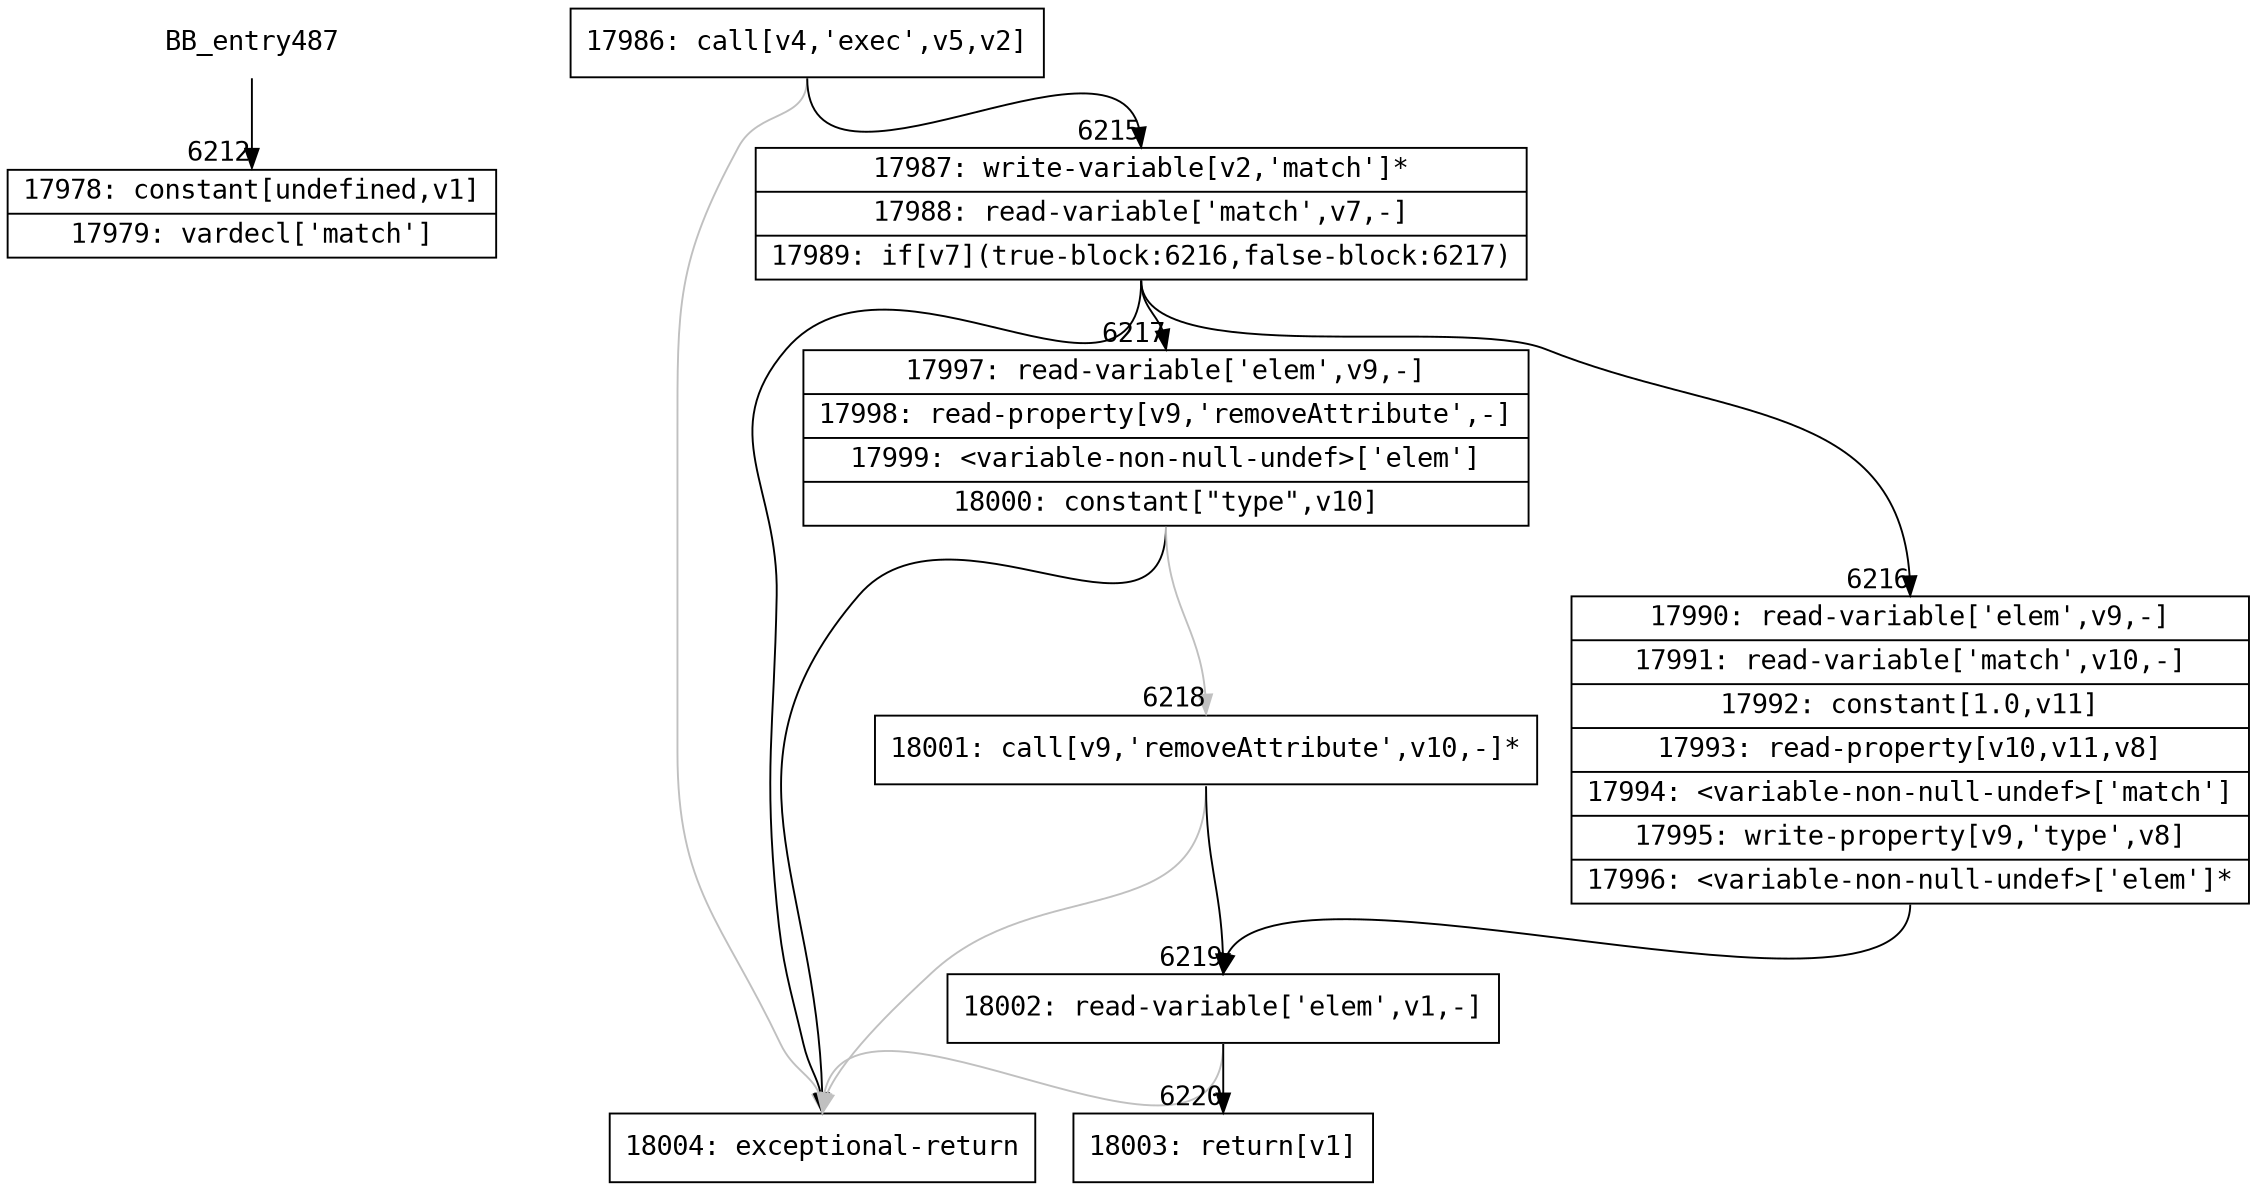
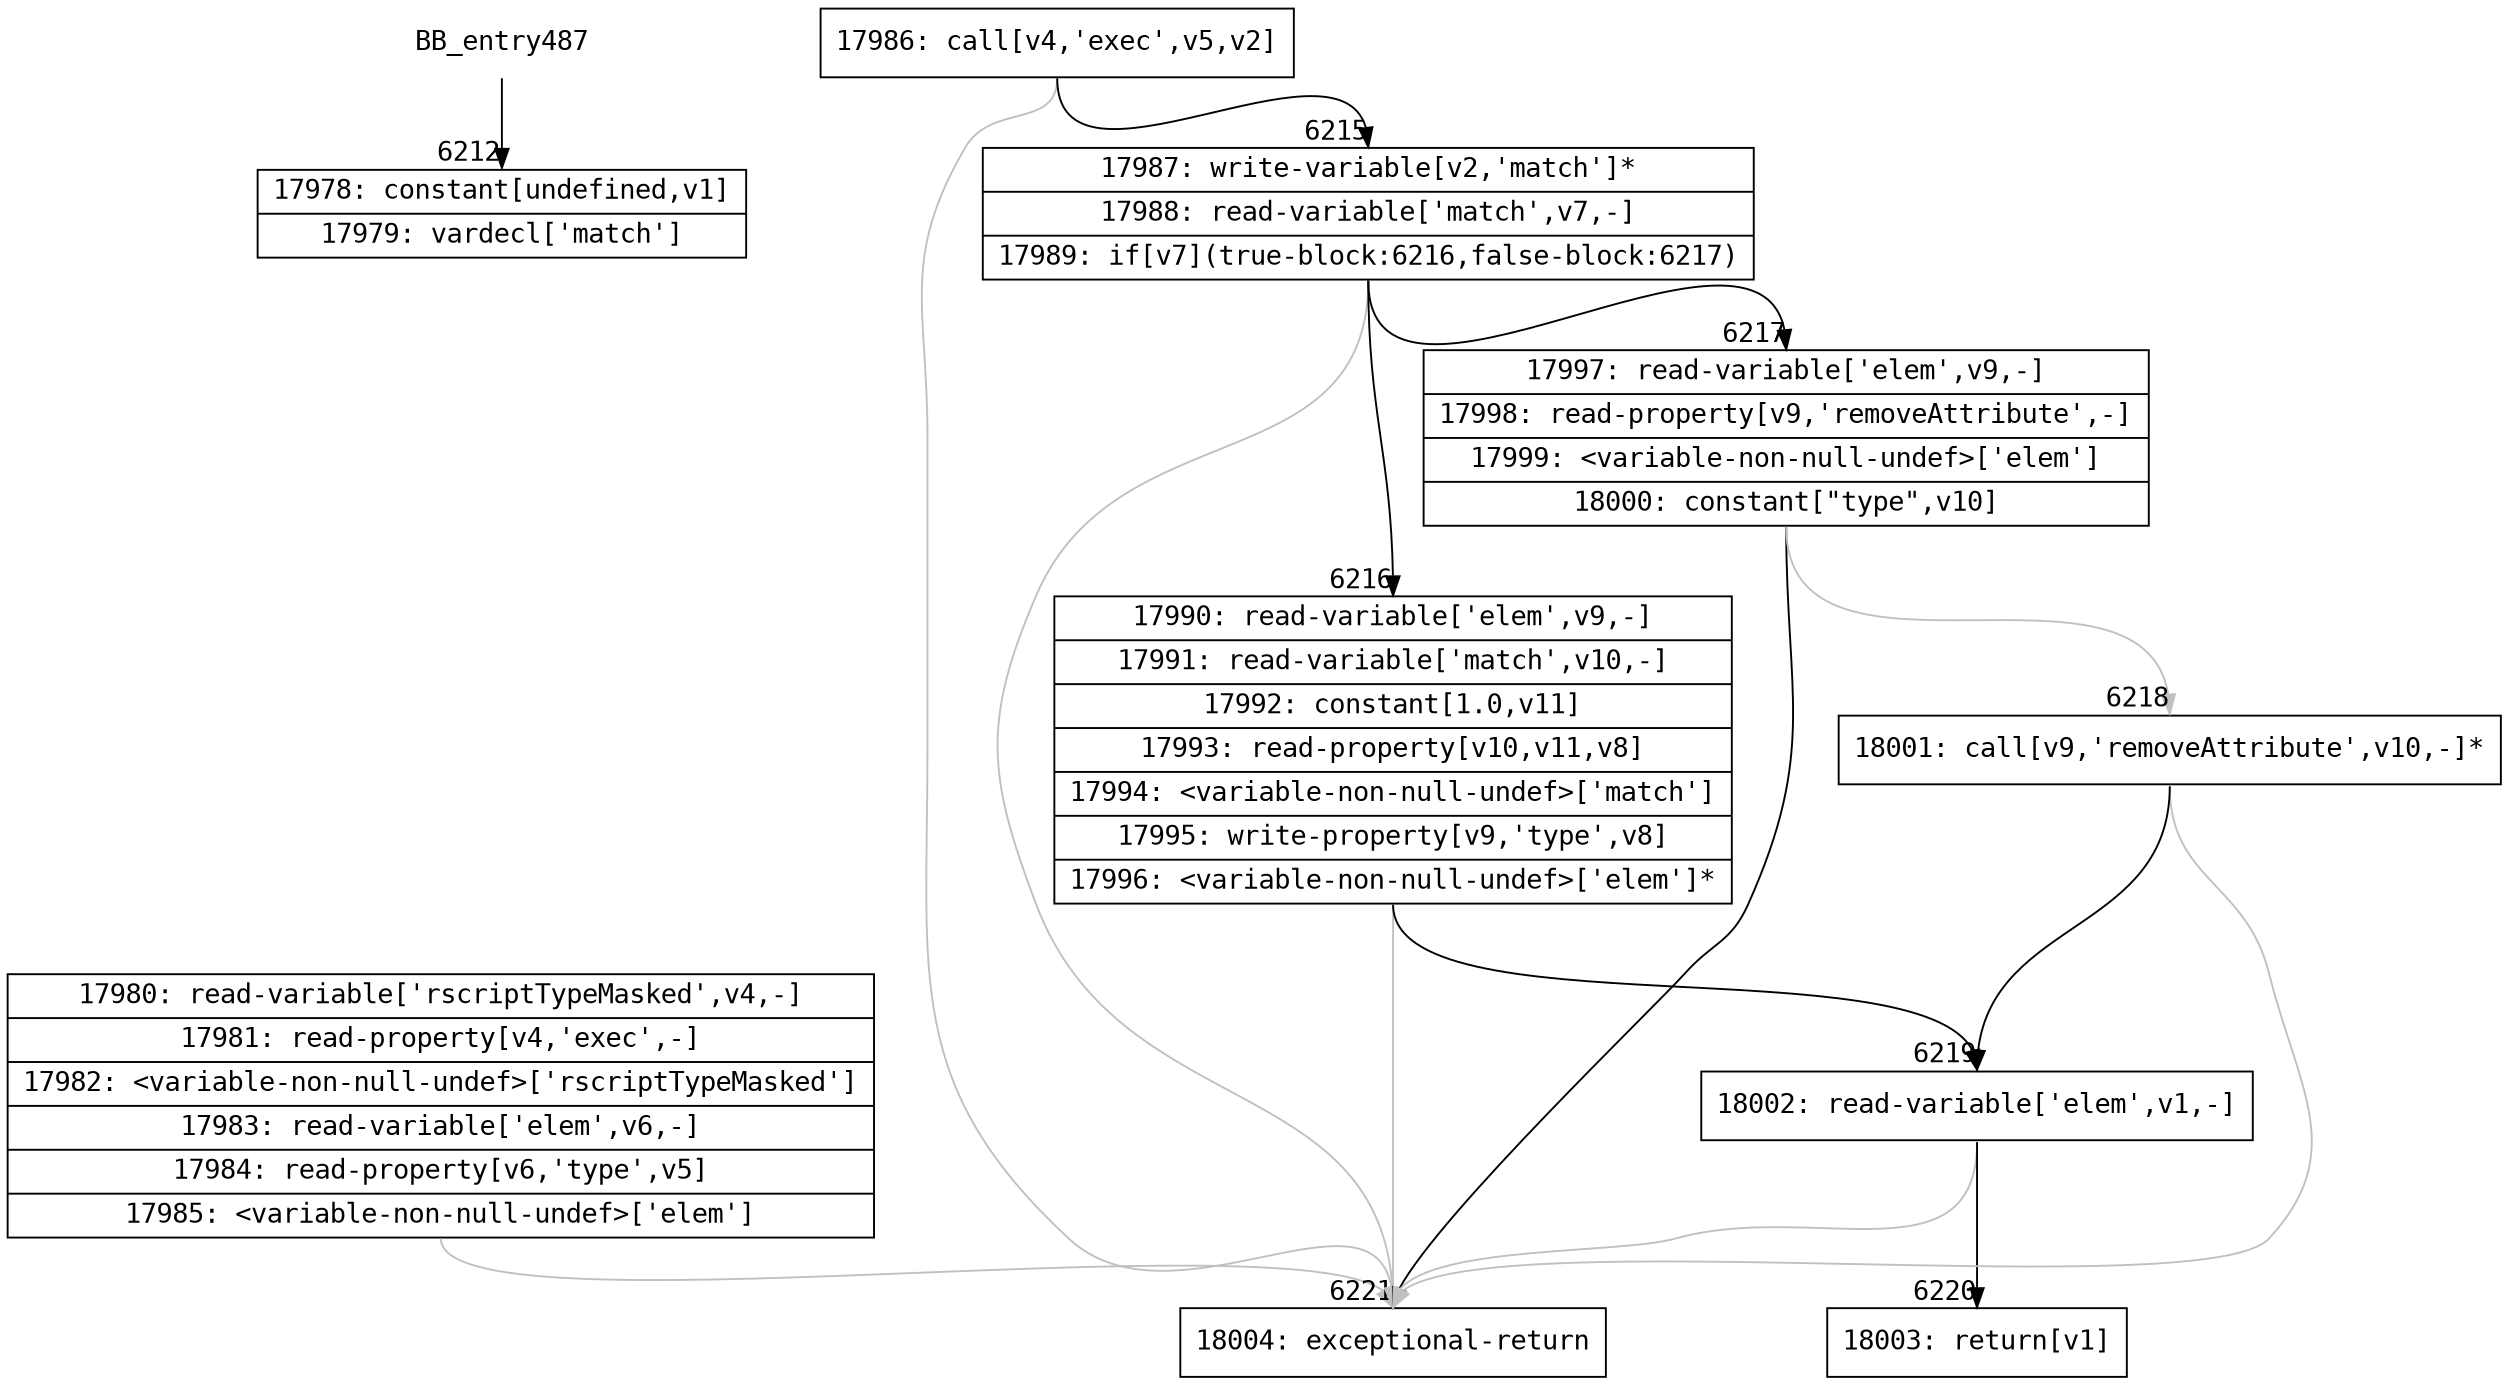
(768, 516) -> (1000, 780)
none -> (1393, 1096)
none -> (441, 1106)
